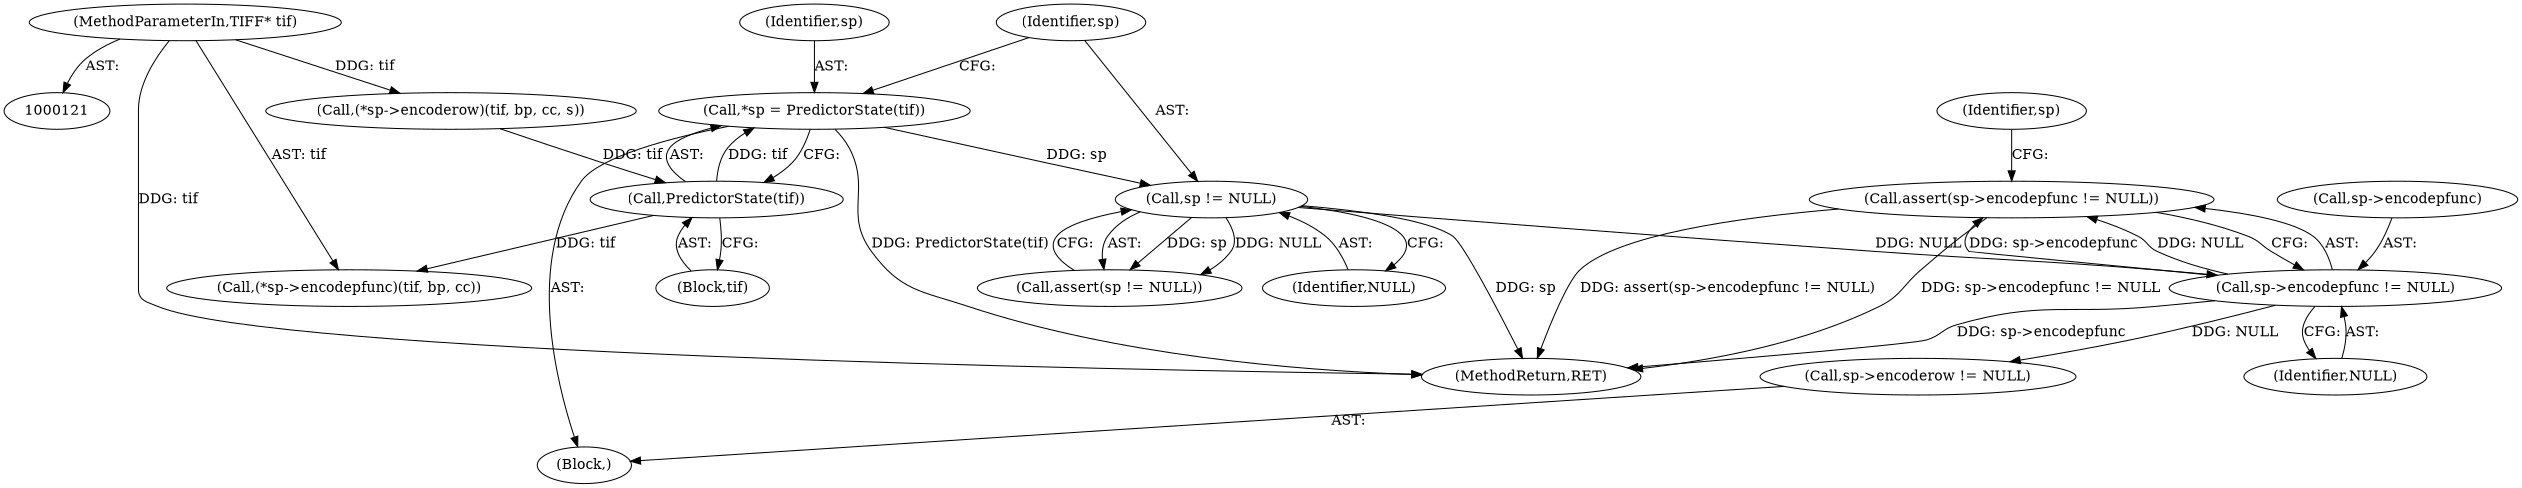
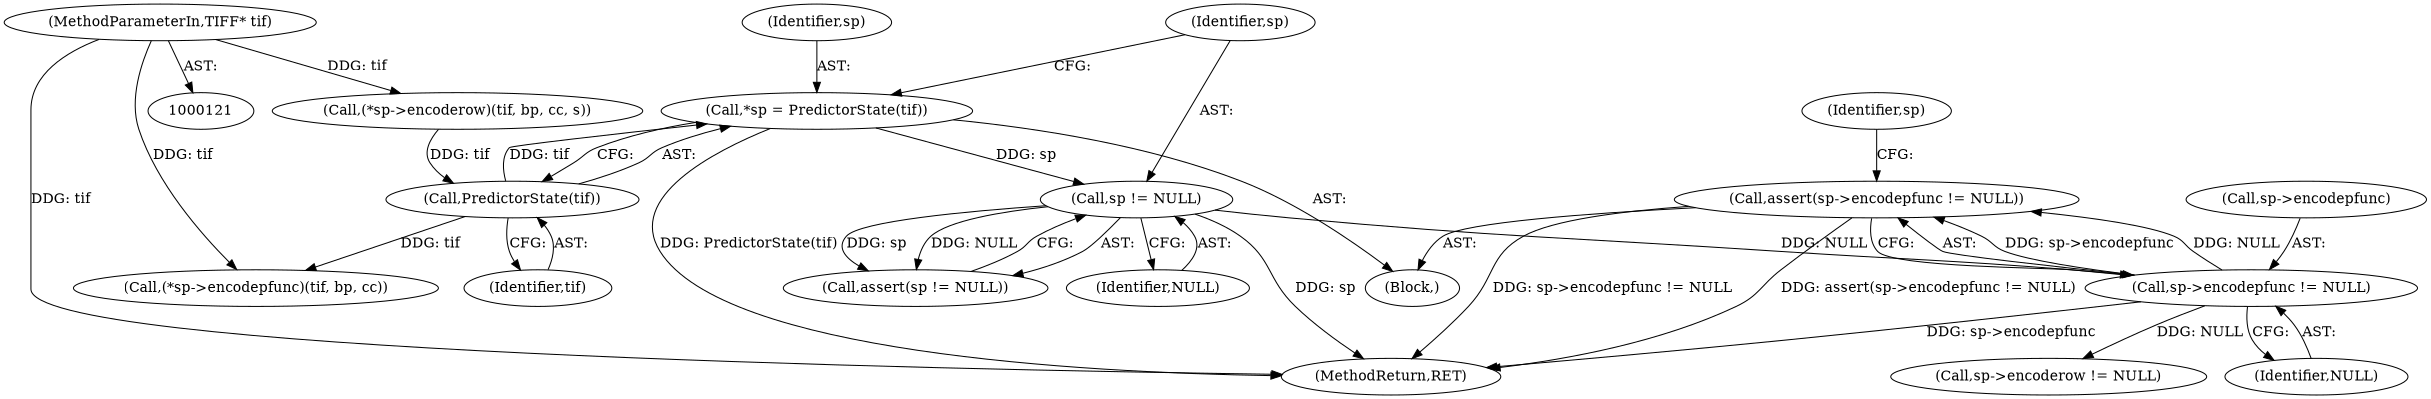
(299, 155) -> (183, 155)
(713, 288) -> (538, 288)
(1212, 423) -> (1552, 218)
